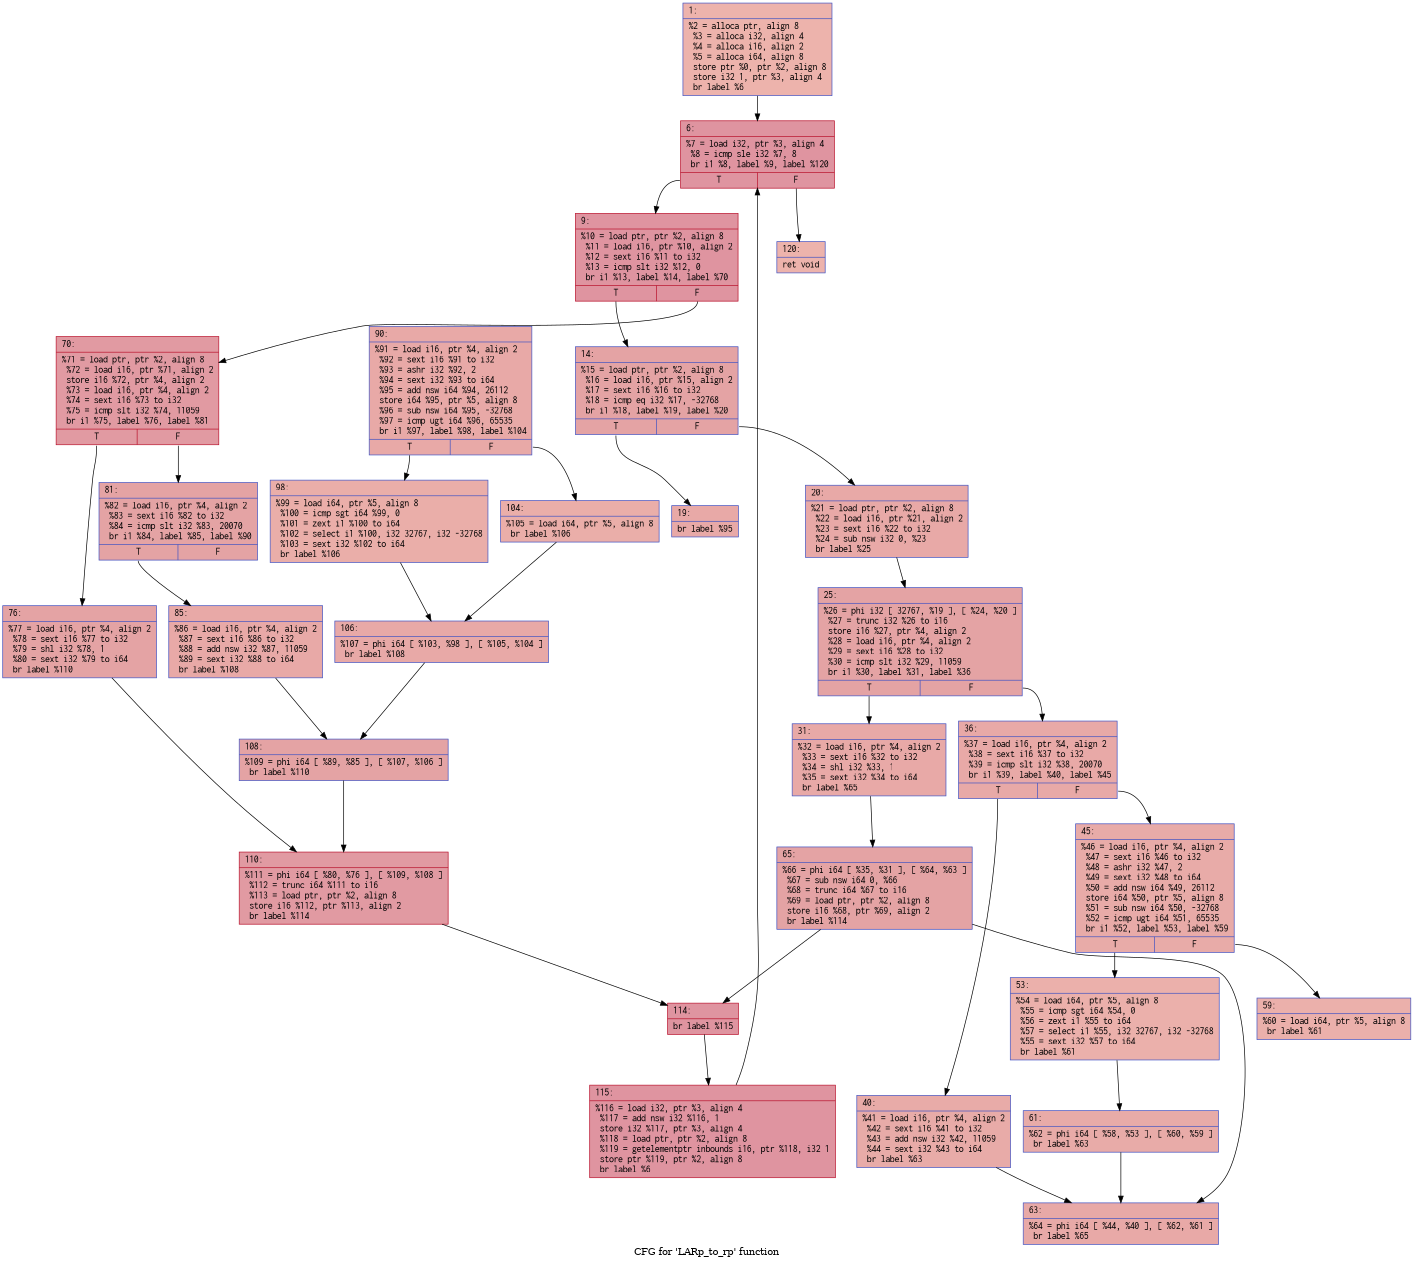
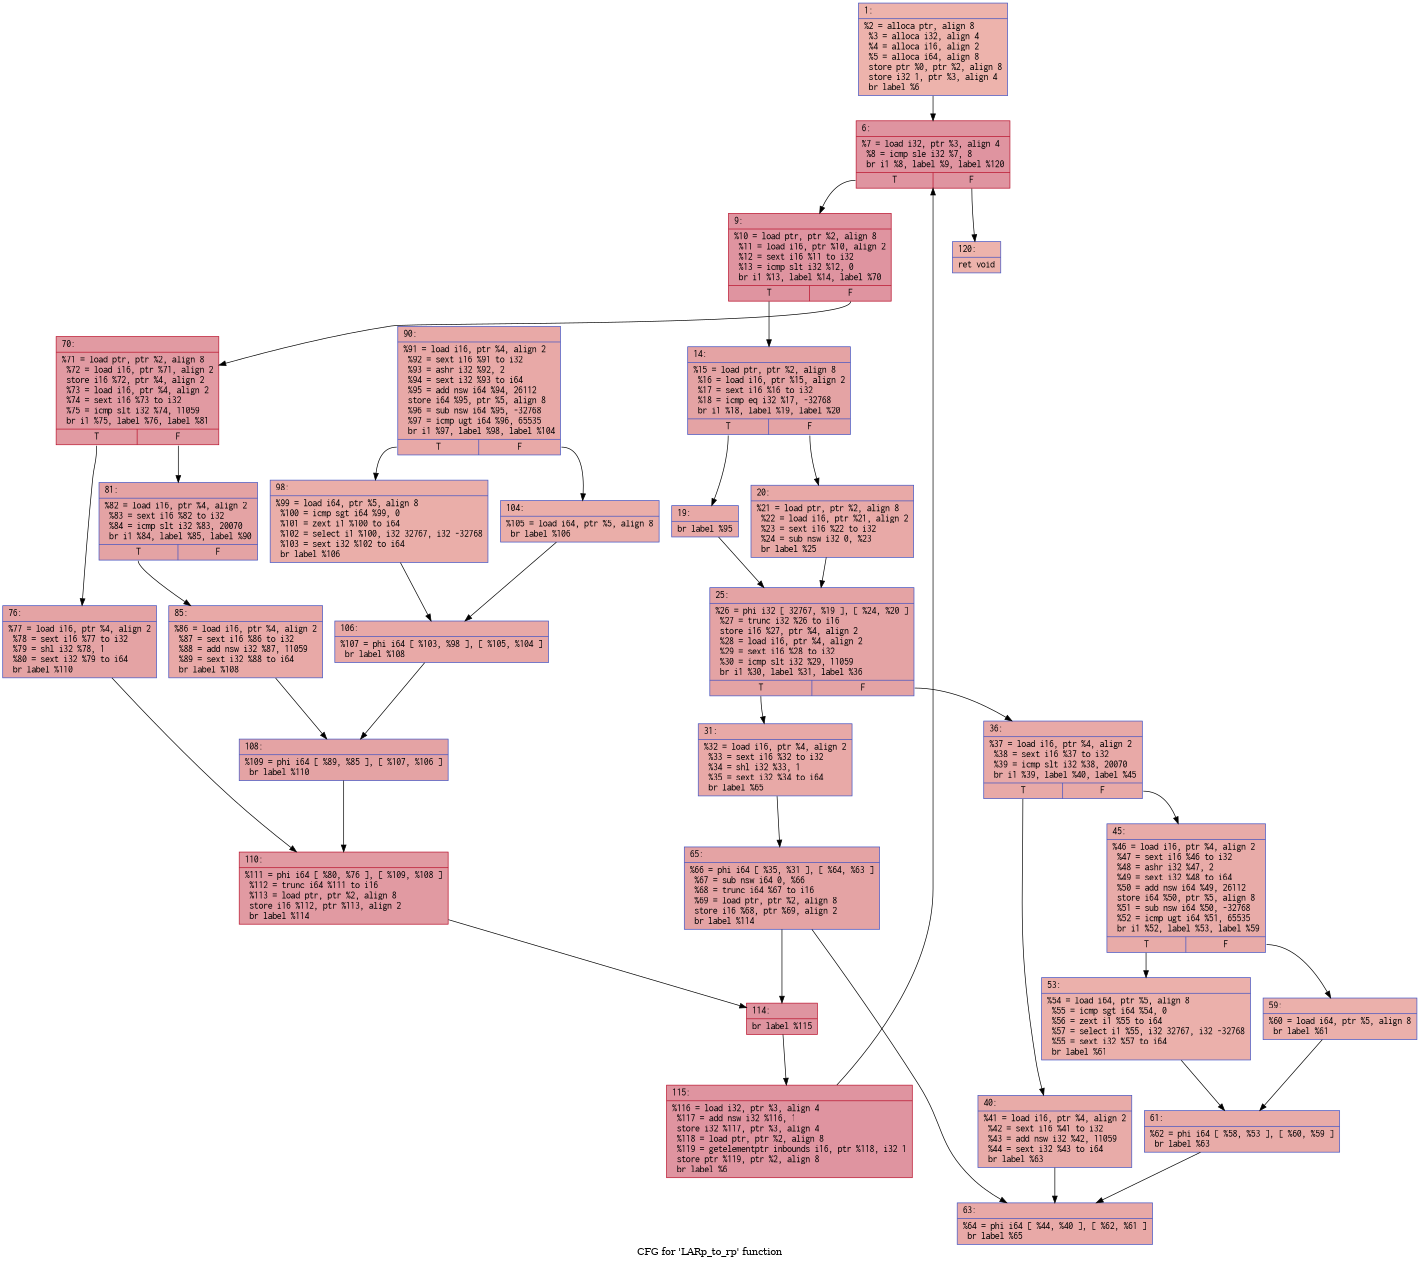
none -> (739, 560)
none -> (1293, 1073)
